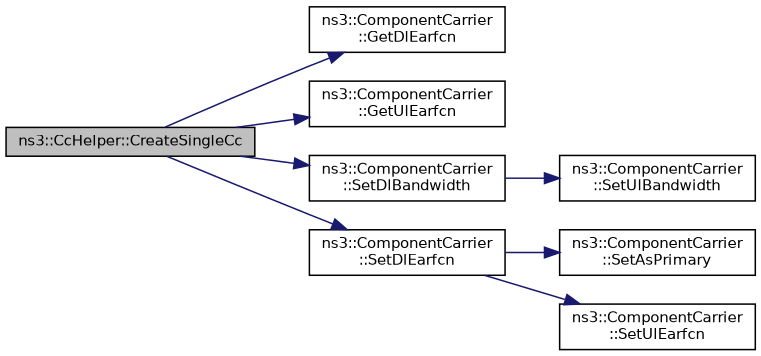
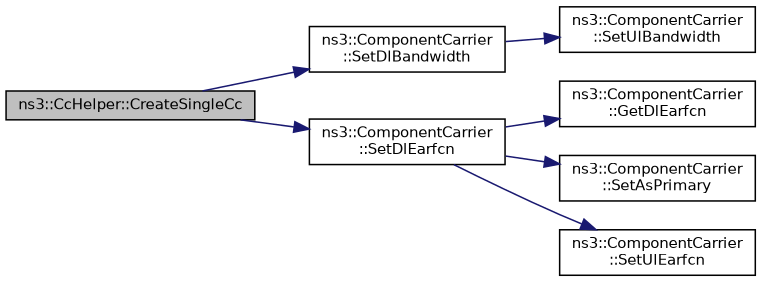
(247, 92) -> (525, 124)
(407, 104) -> none
